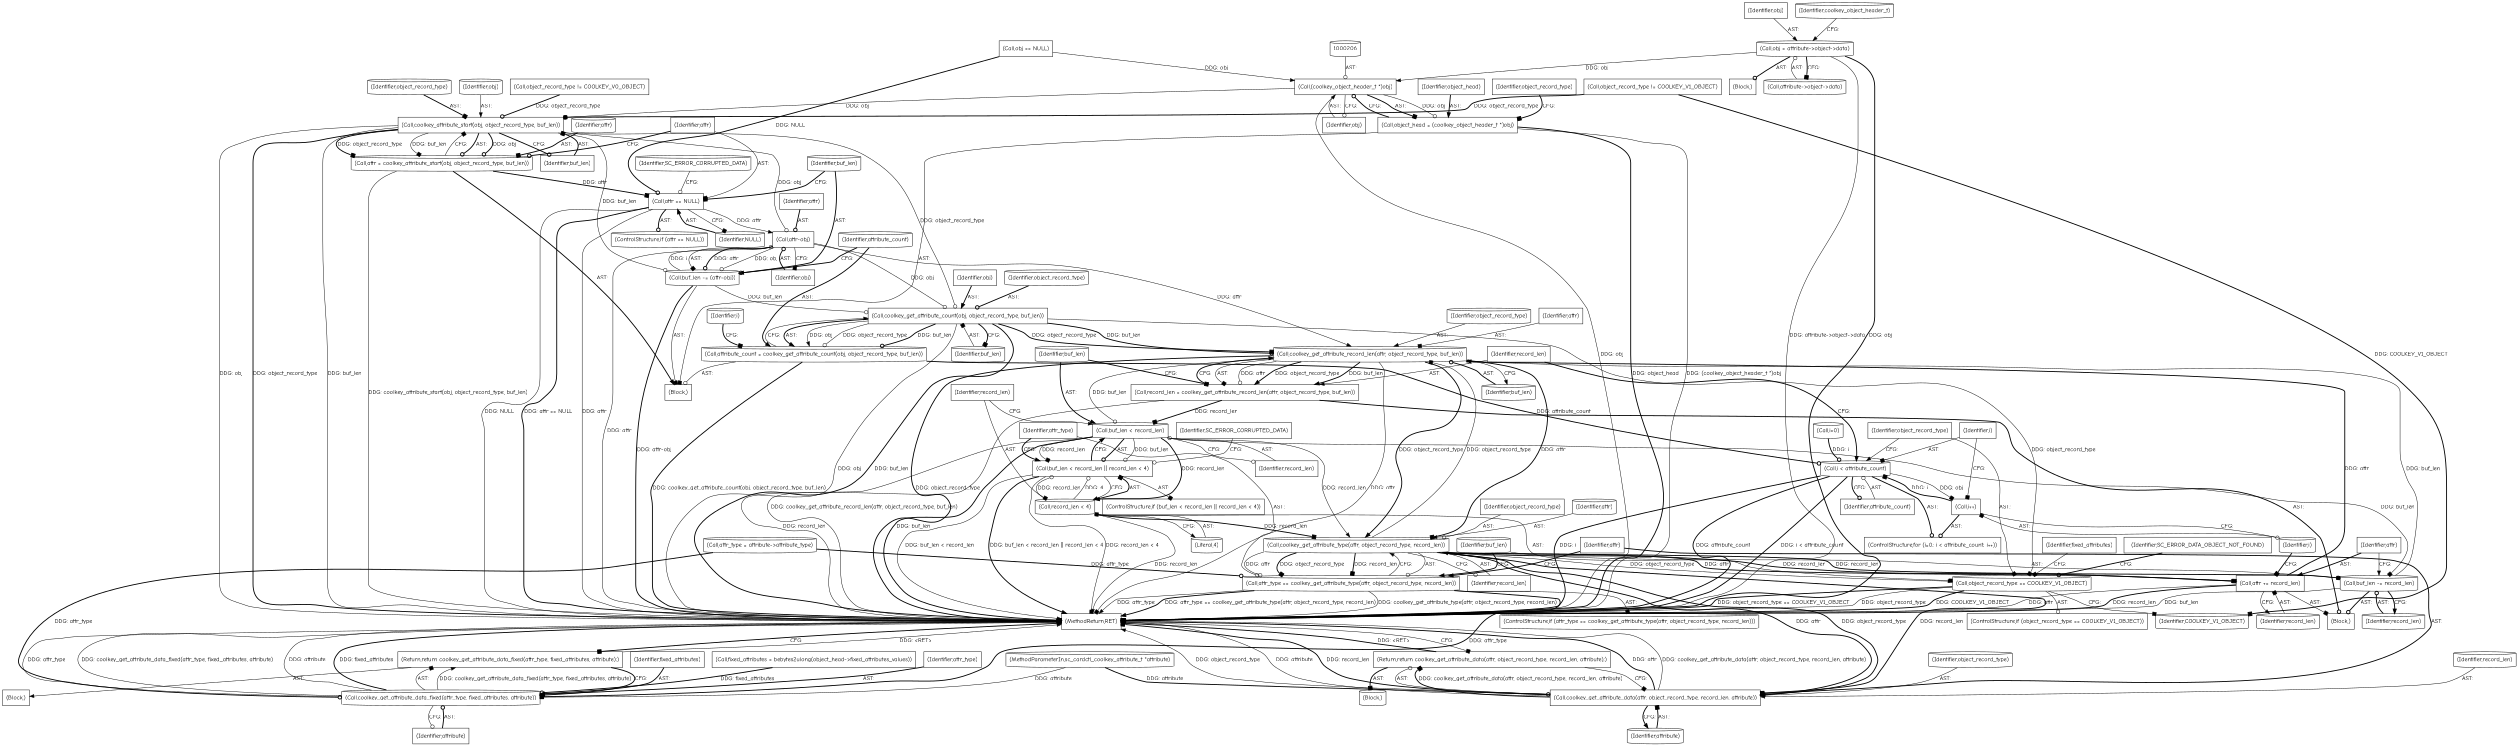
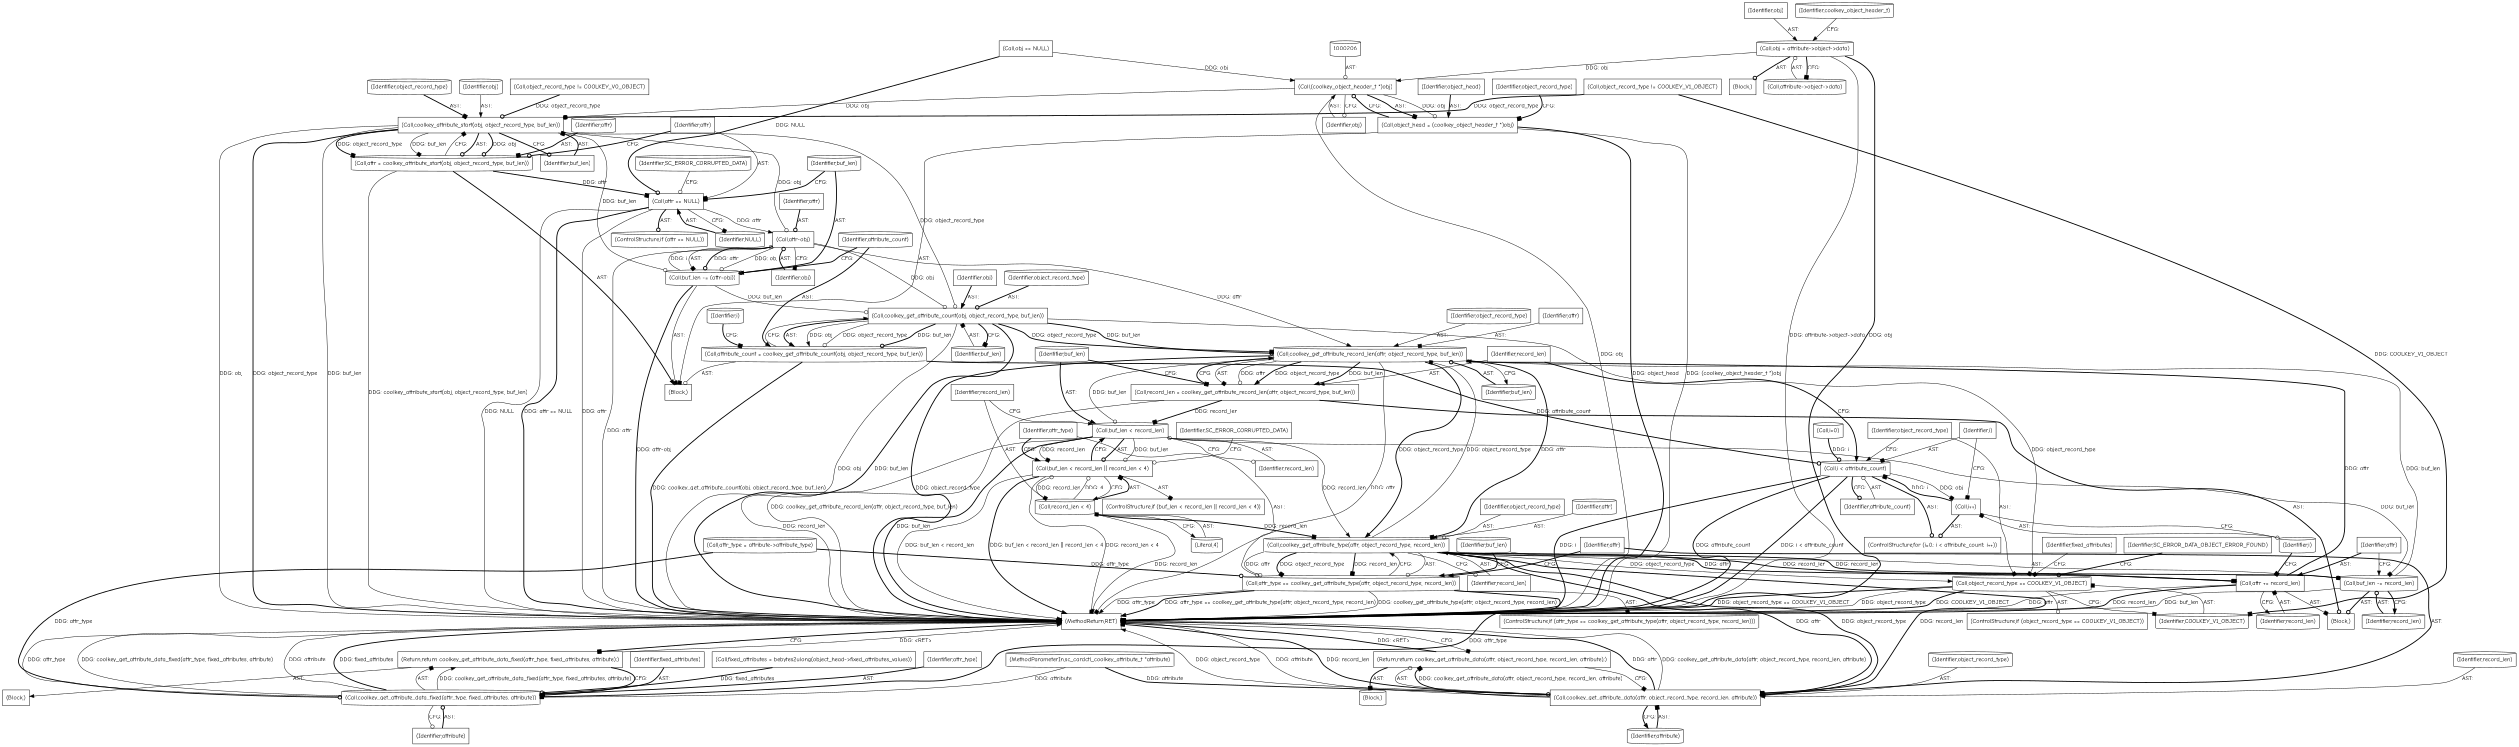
(1171, 493) -> none
(1526, 534) -> (2177, 592)
(2198, 545) -> (2198, 545)
